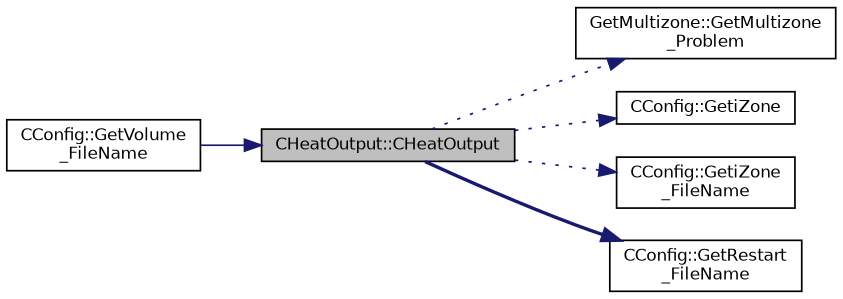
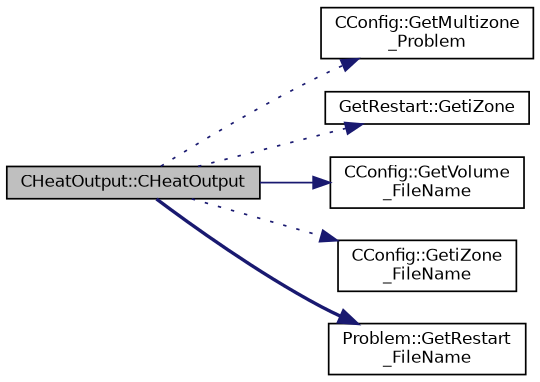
(706, 33) -> (427, 33)
(706, 108) -> (427, 108)
(222, 145) -> (286, 183)
(706, 266) -> (427, 349)
